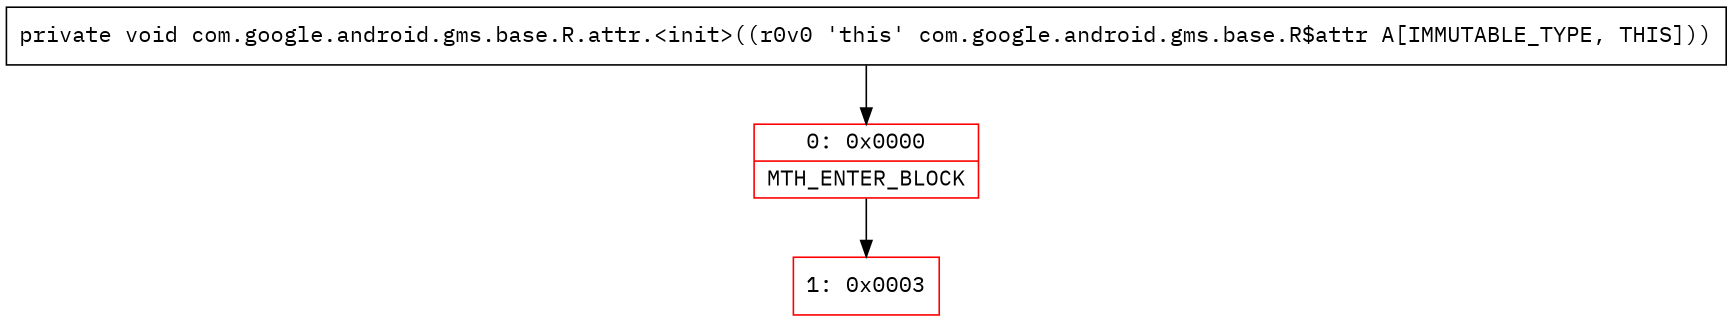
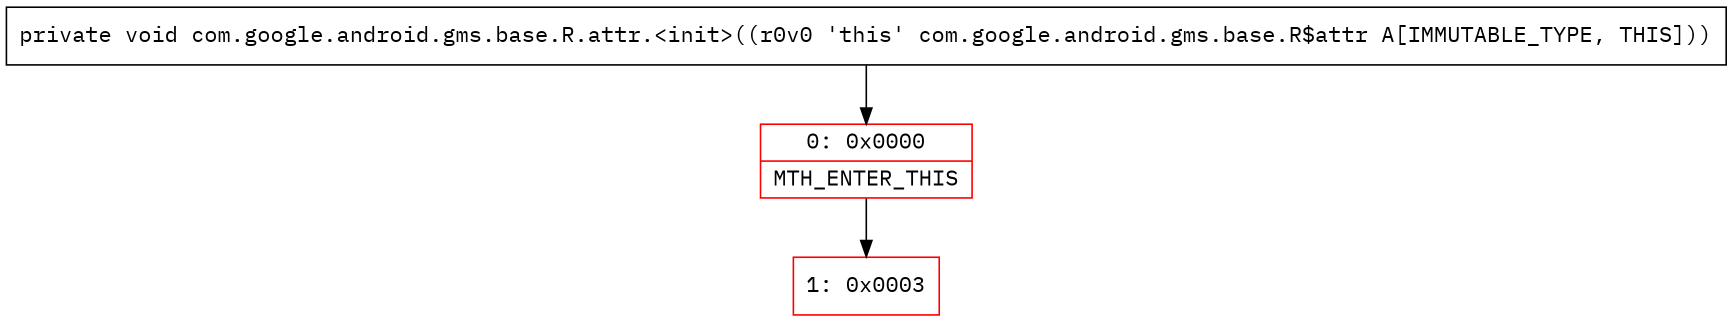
(866, 179) -> (866, 179)
